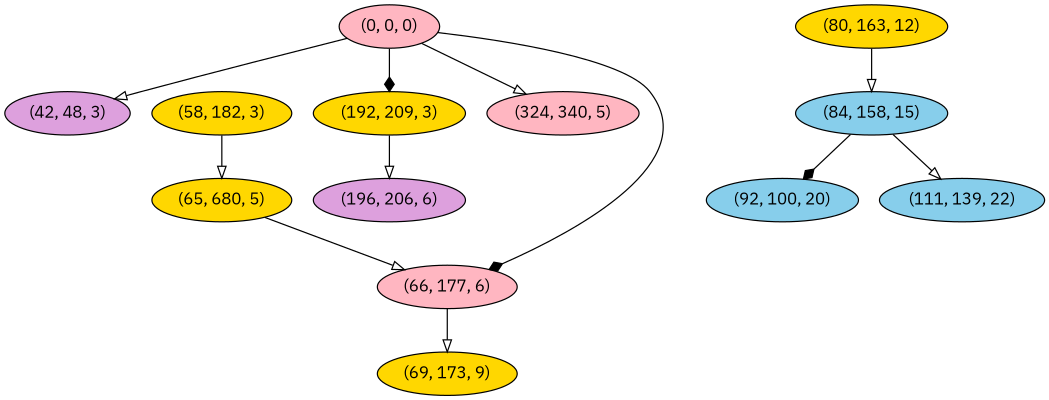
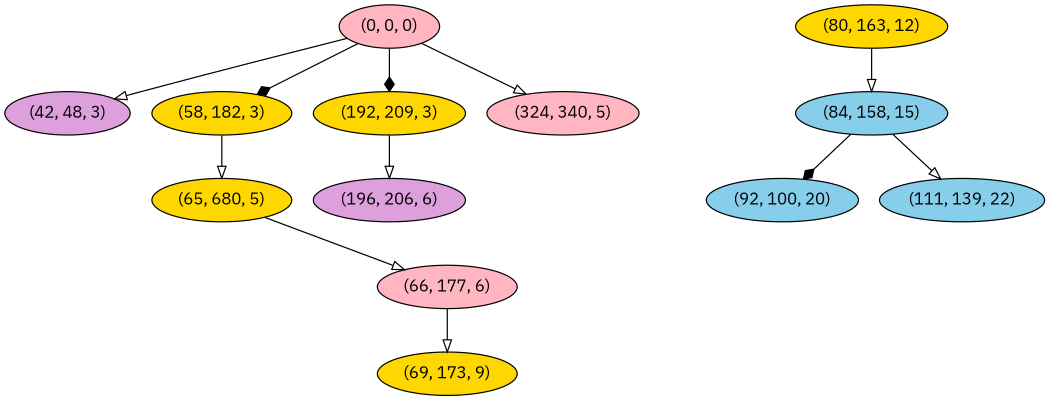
(657, 107) -> (314, 66)
